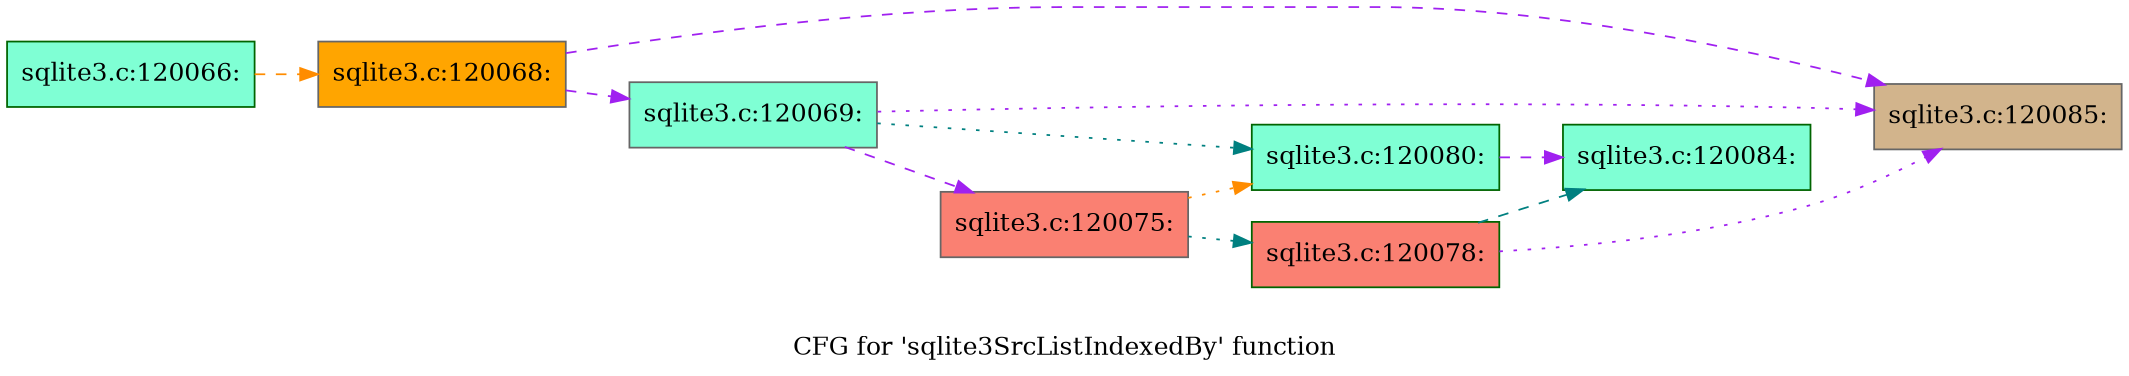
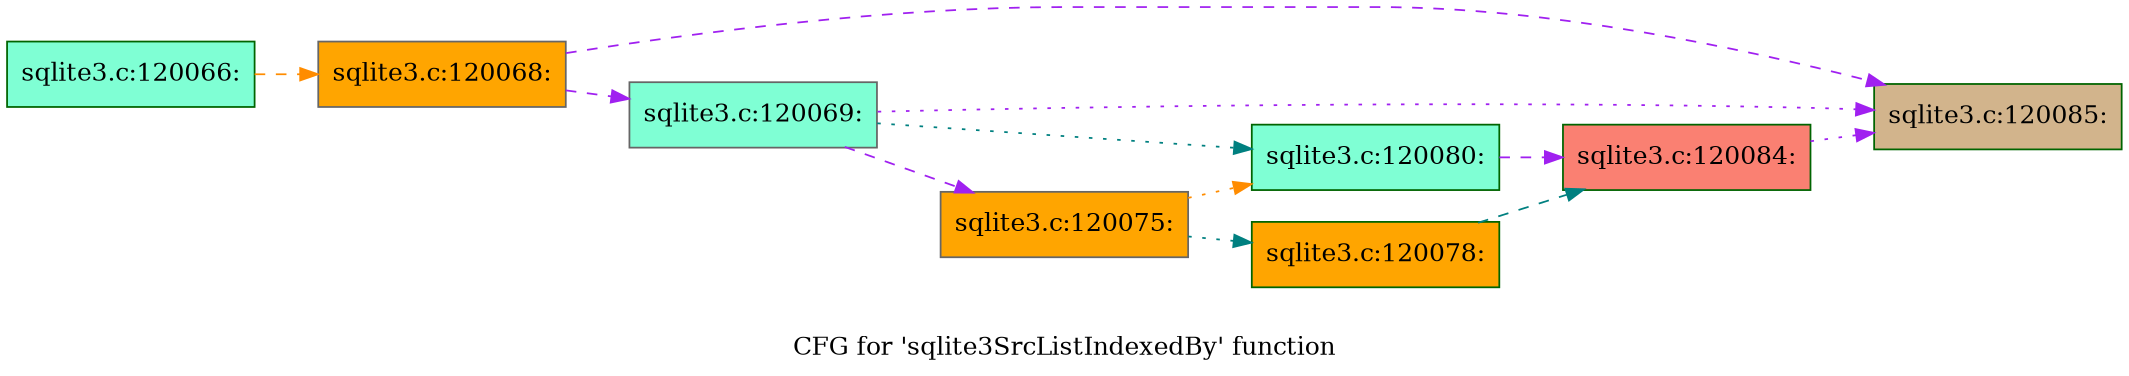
(1998, 117) -> (1998, 117)
(1687, 157) -> (1687, 157)
(1064, 225) -> (1064, 225)
(1718, 226) -> (1833, 138)
(1376, 255) -> (1376, 255)
